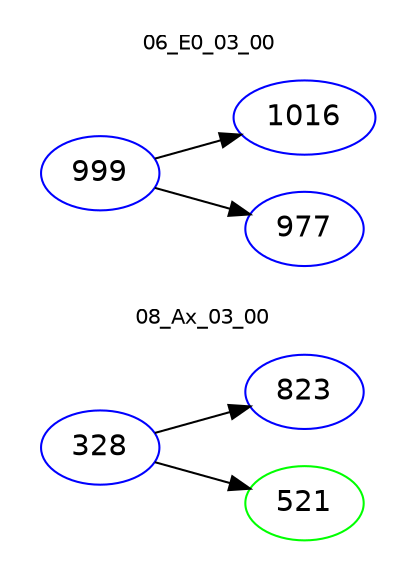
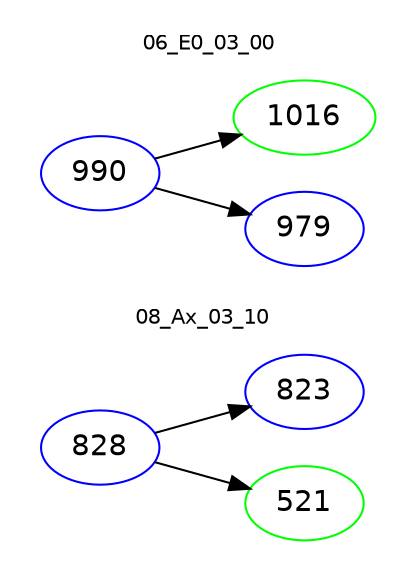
(305, 118) -> (305, 118)
(100, 173) -> (100, 173)
(305, 229) -> (305, 229)
(202, 319) -> (202, 319)
(100, 448) -> (100, 448)
